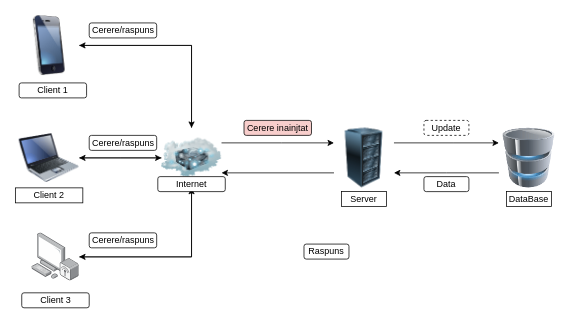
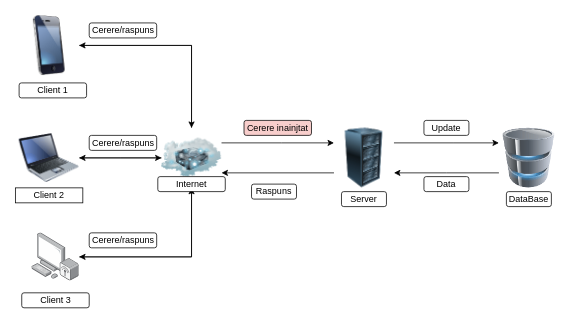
(447, 128) -> (447, 128)
(364, 199) -> (364, 199)
(529, 199) -> (529, 199)
(327, 252) -> (274, 192)
